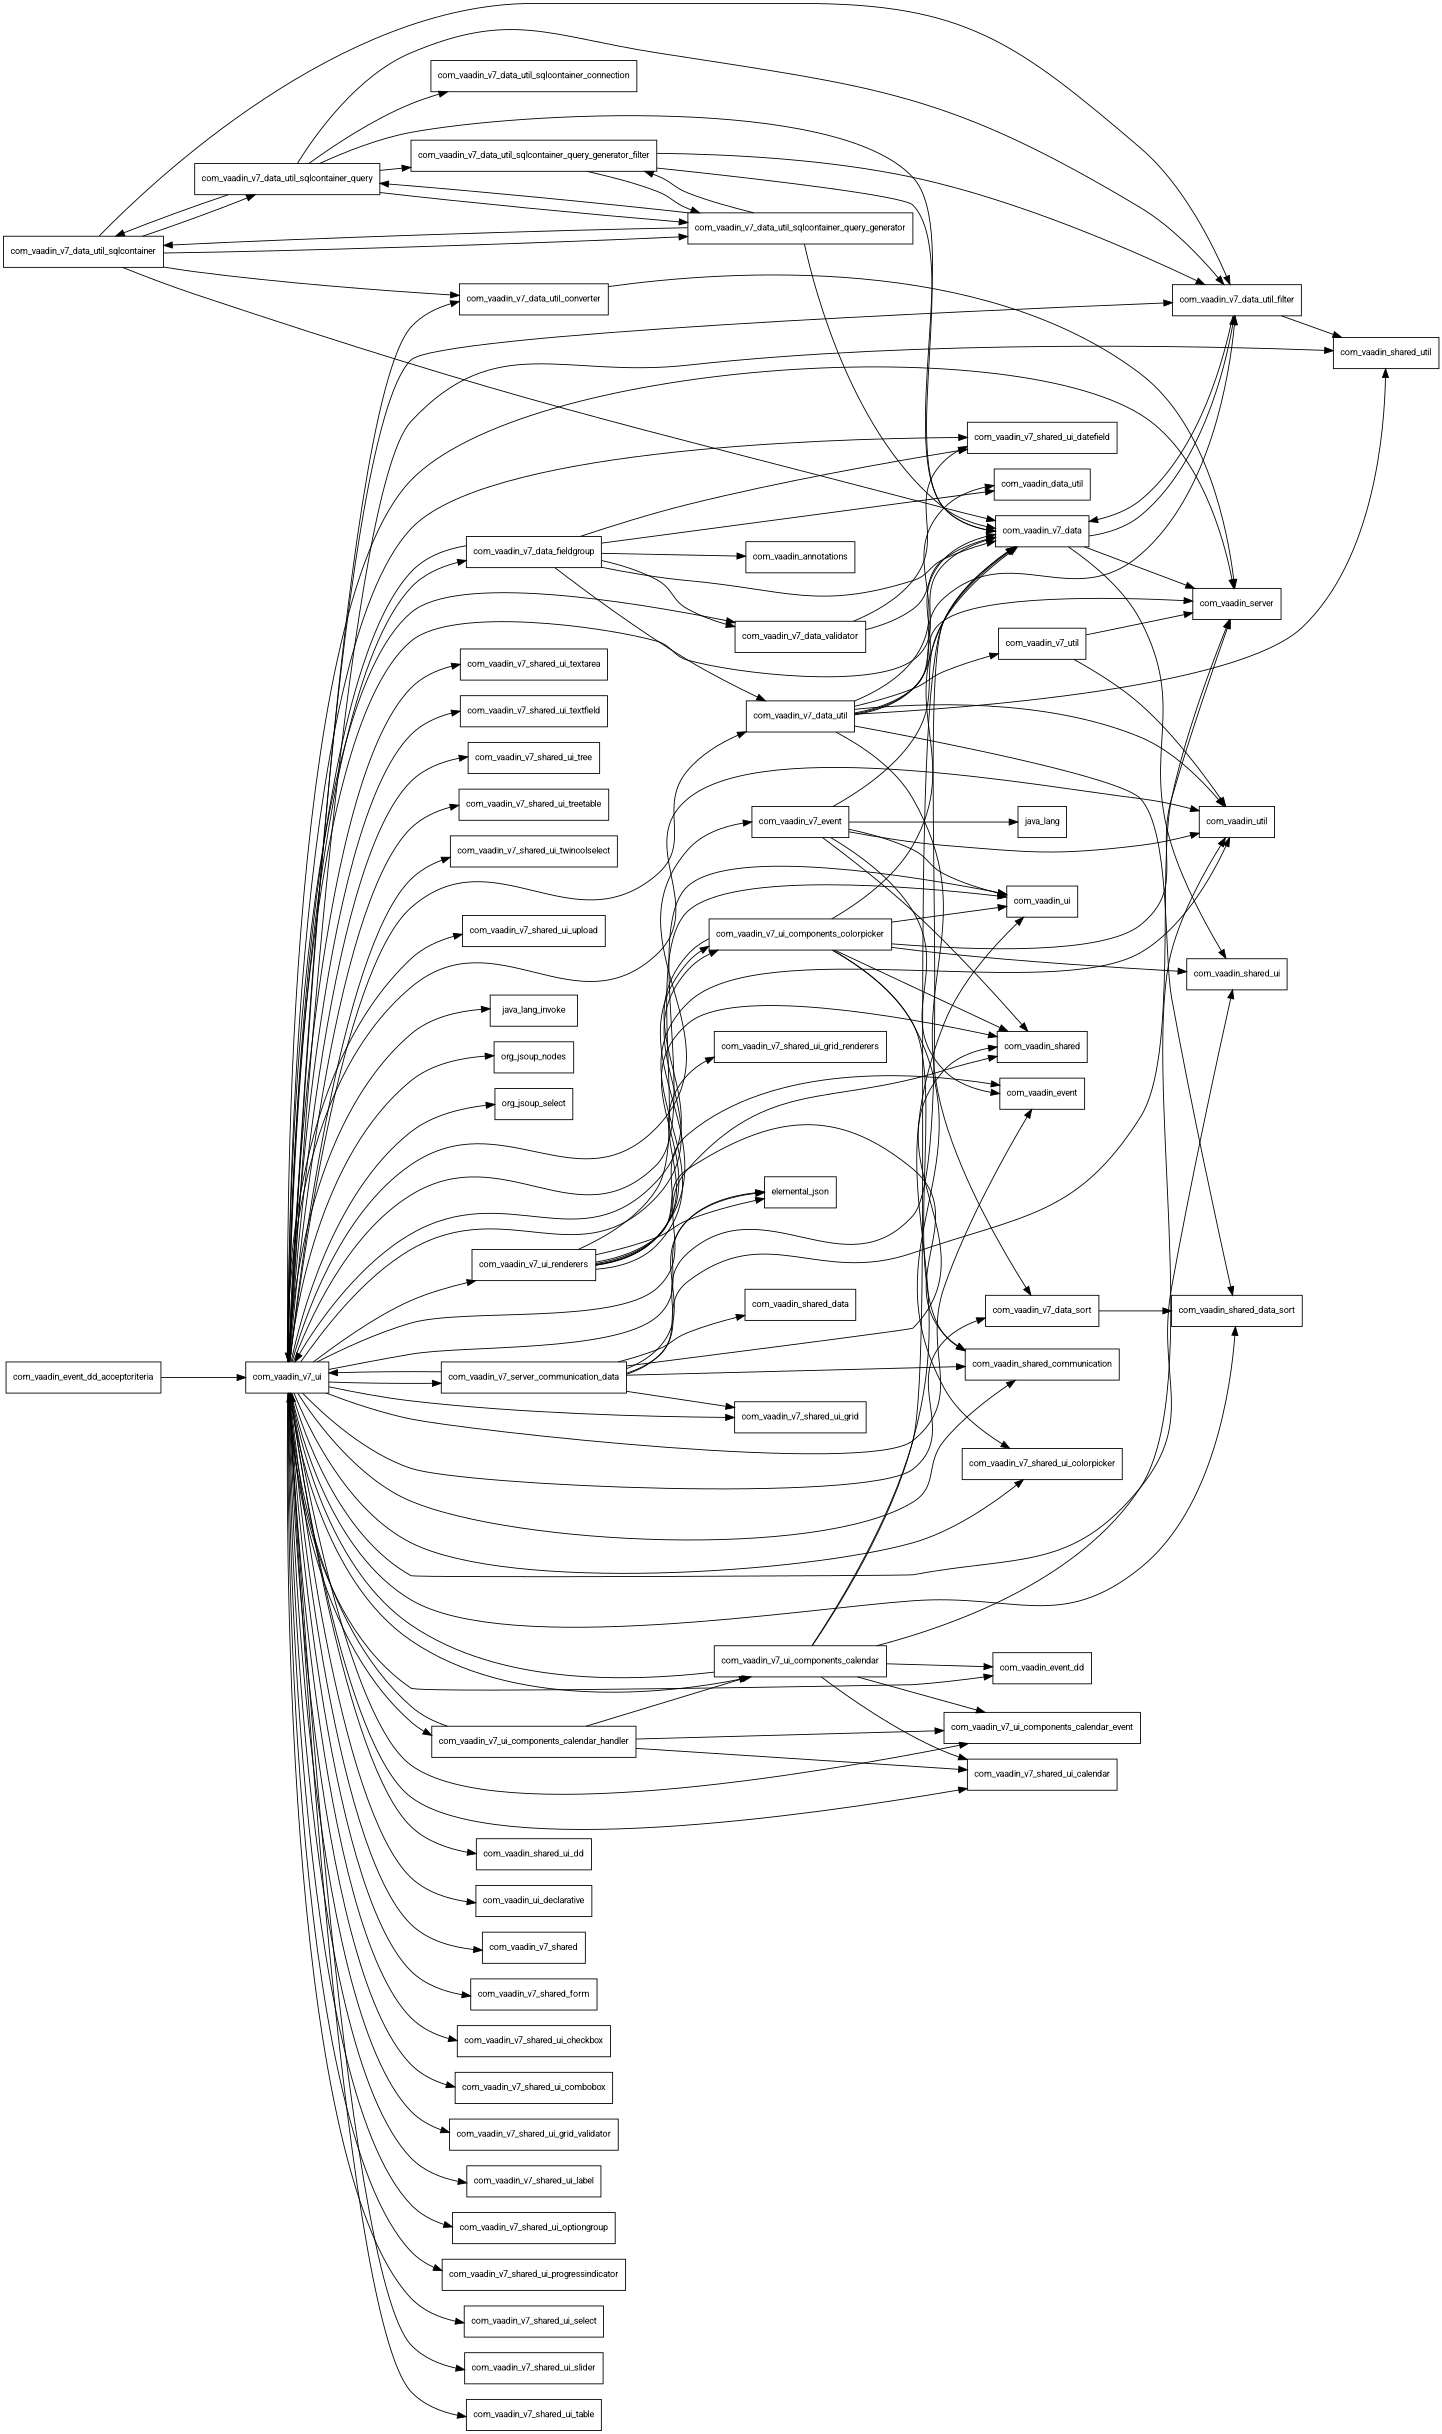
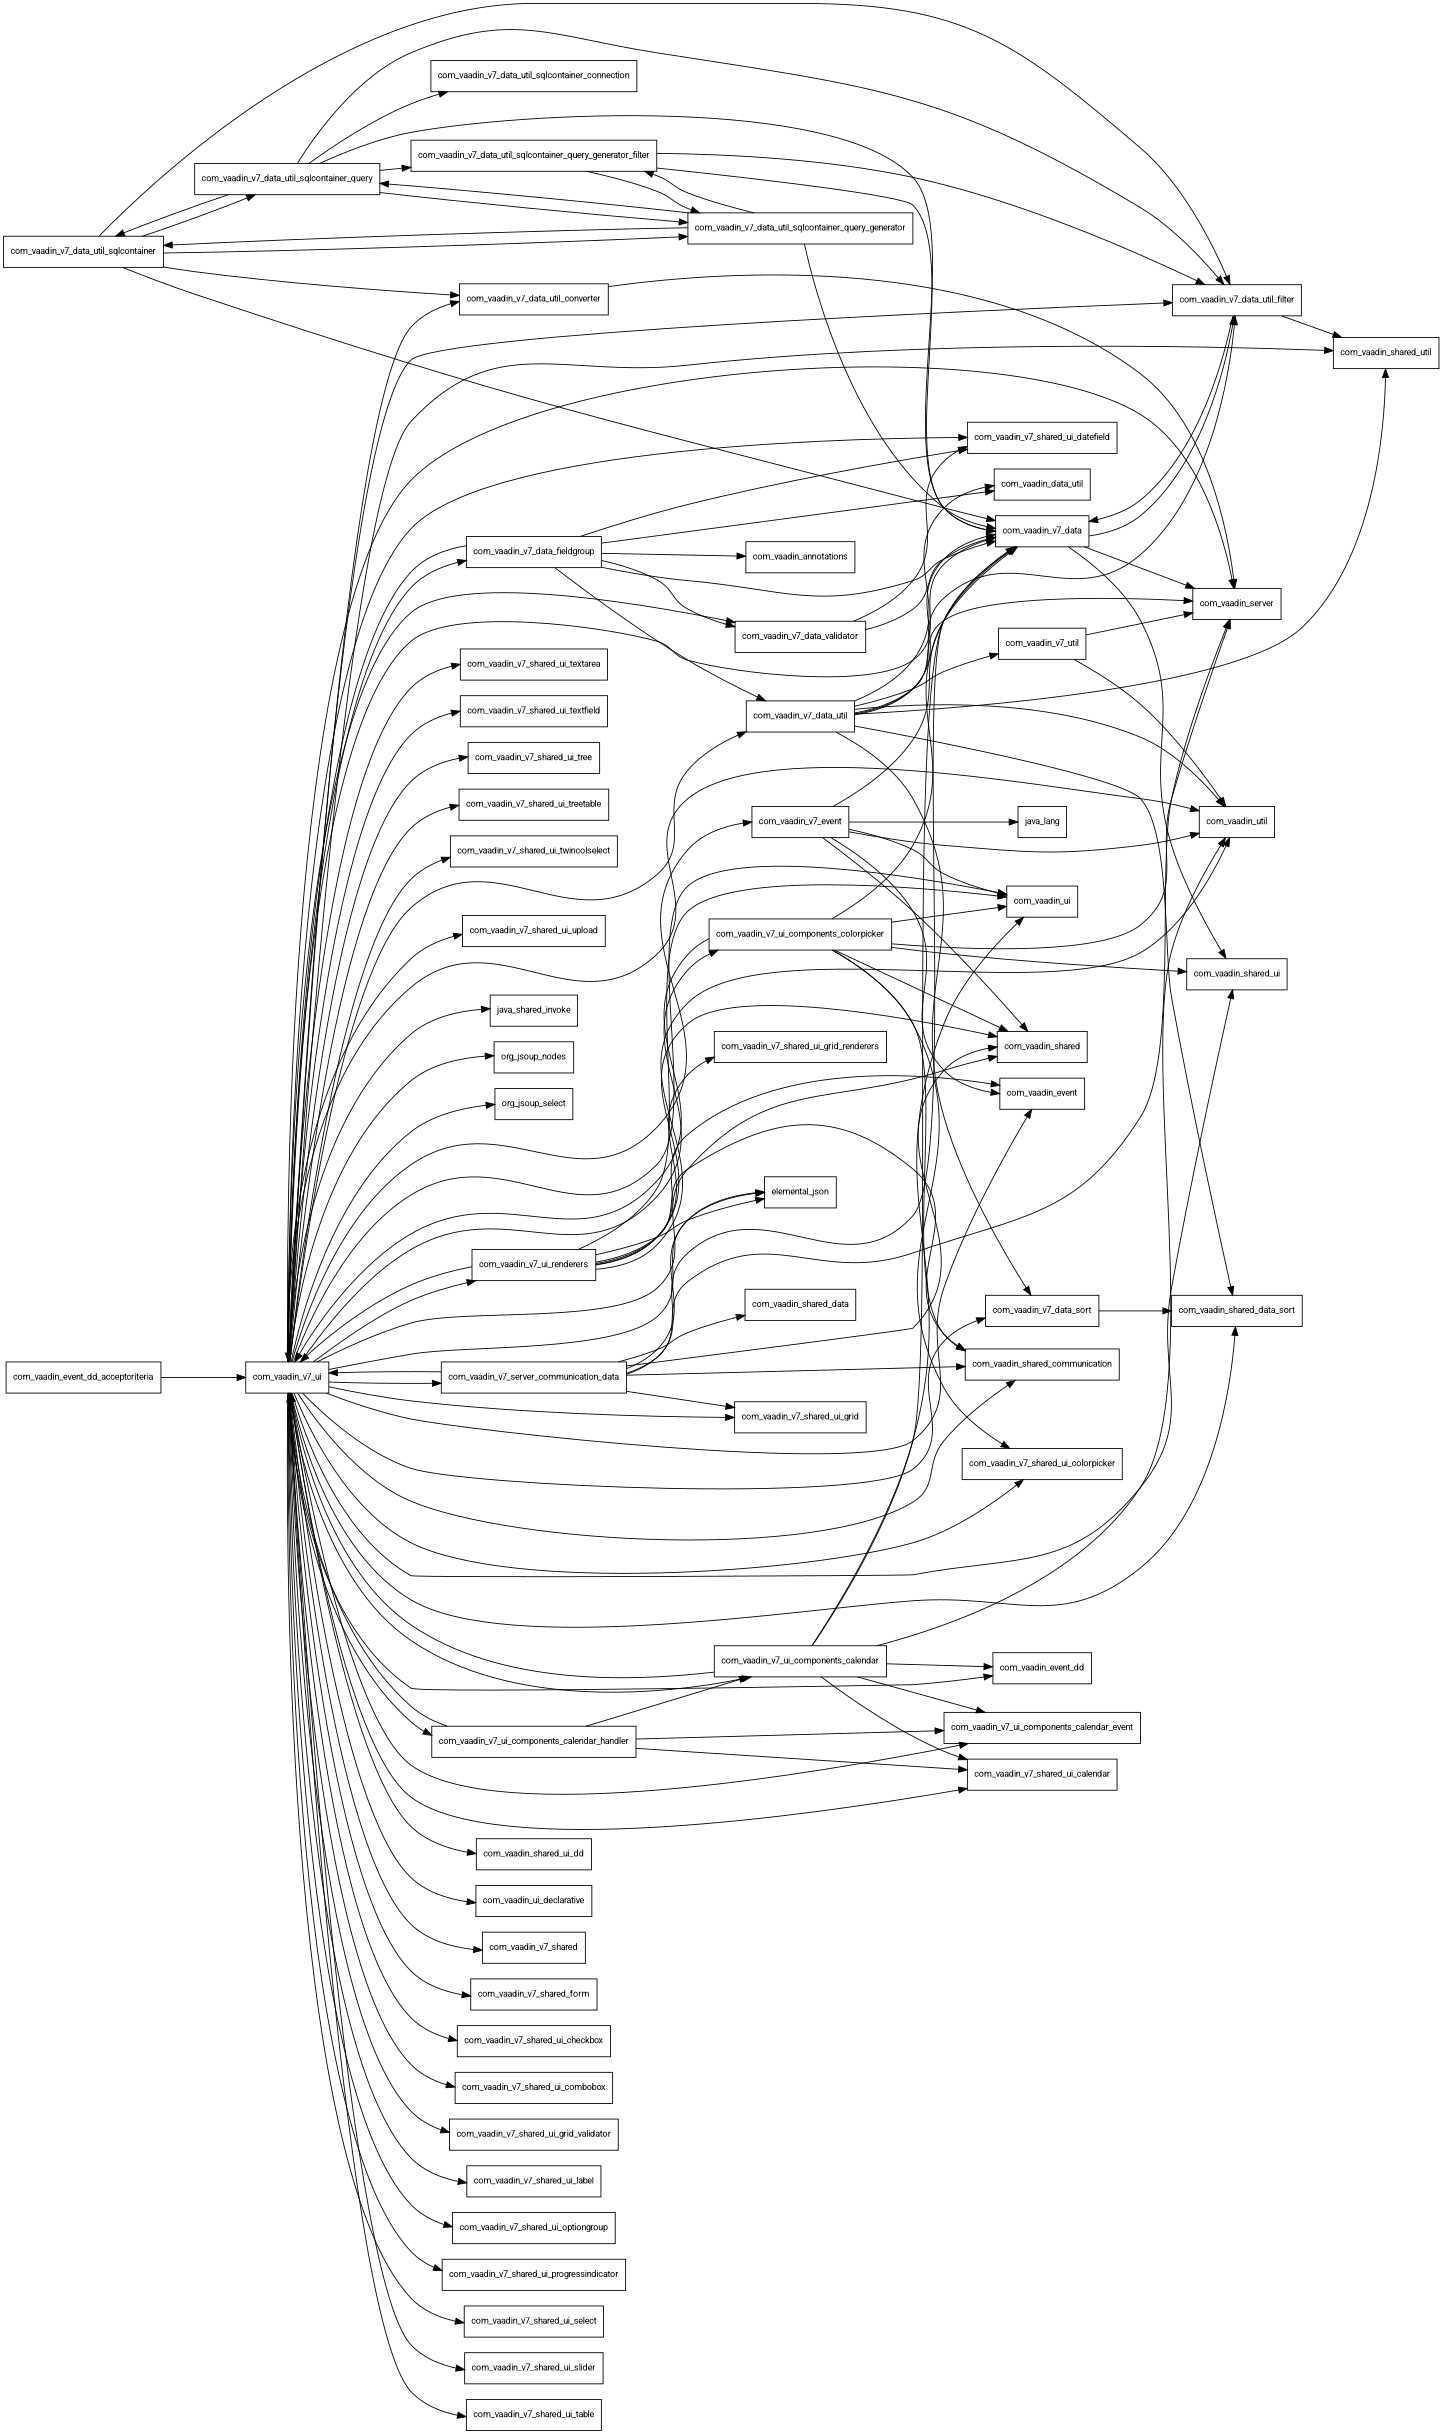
(534, 1011) -> (534, 1011)
(679, 1124) -> (383, 1299)
